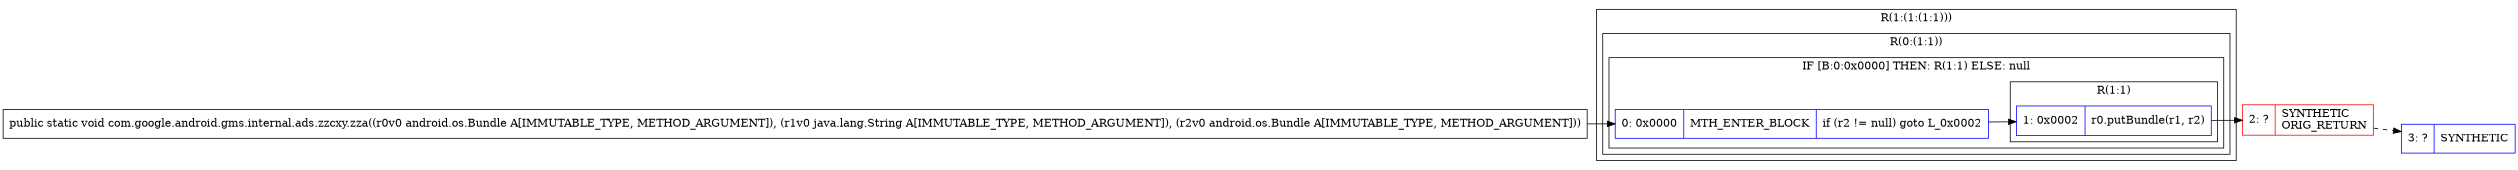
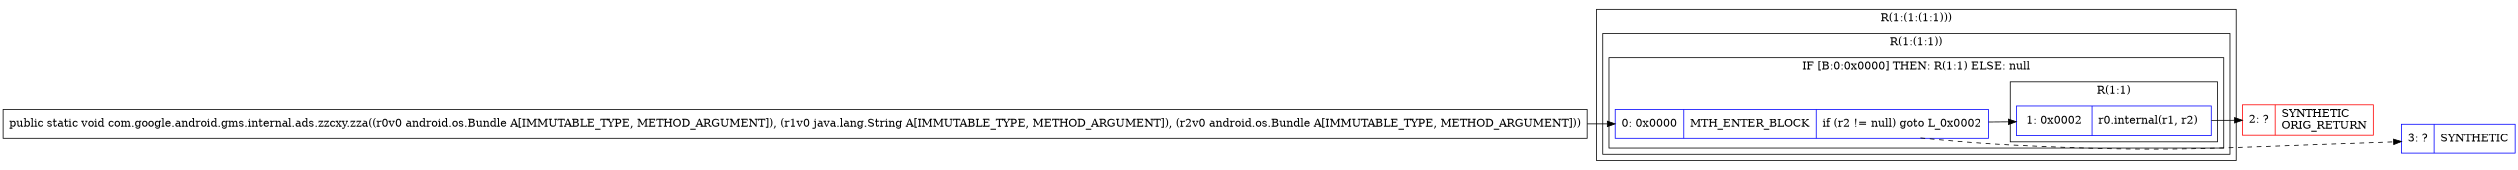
(1916, 42) -> (1916, 42)
(2148, 120) -> (2148, 120)
(2383, 129) -> (2252, 147)
